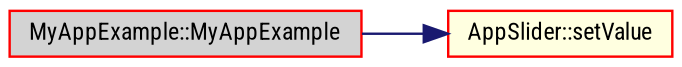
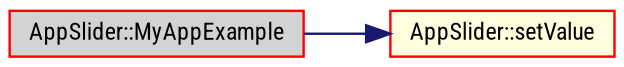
(186, 34) -> (157, 34)
